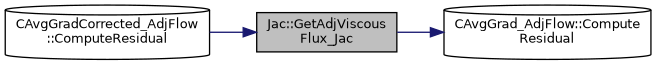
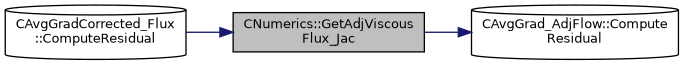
(107, 32) -> (96, 32)
(327, 32) -> (329, 32)
